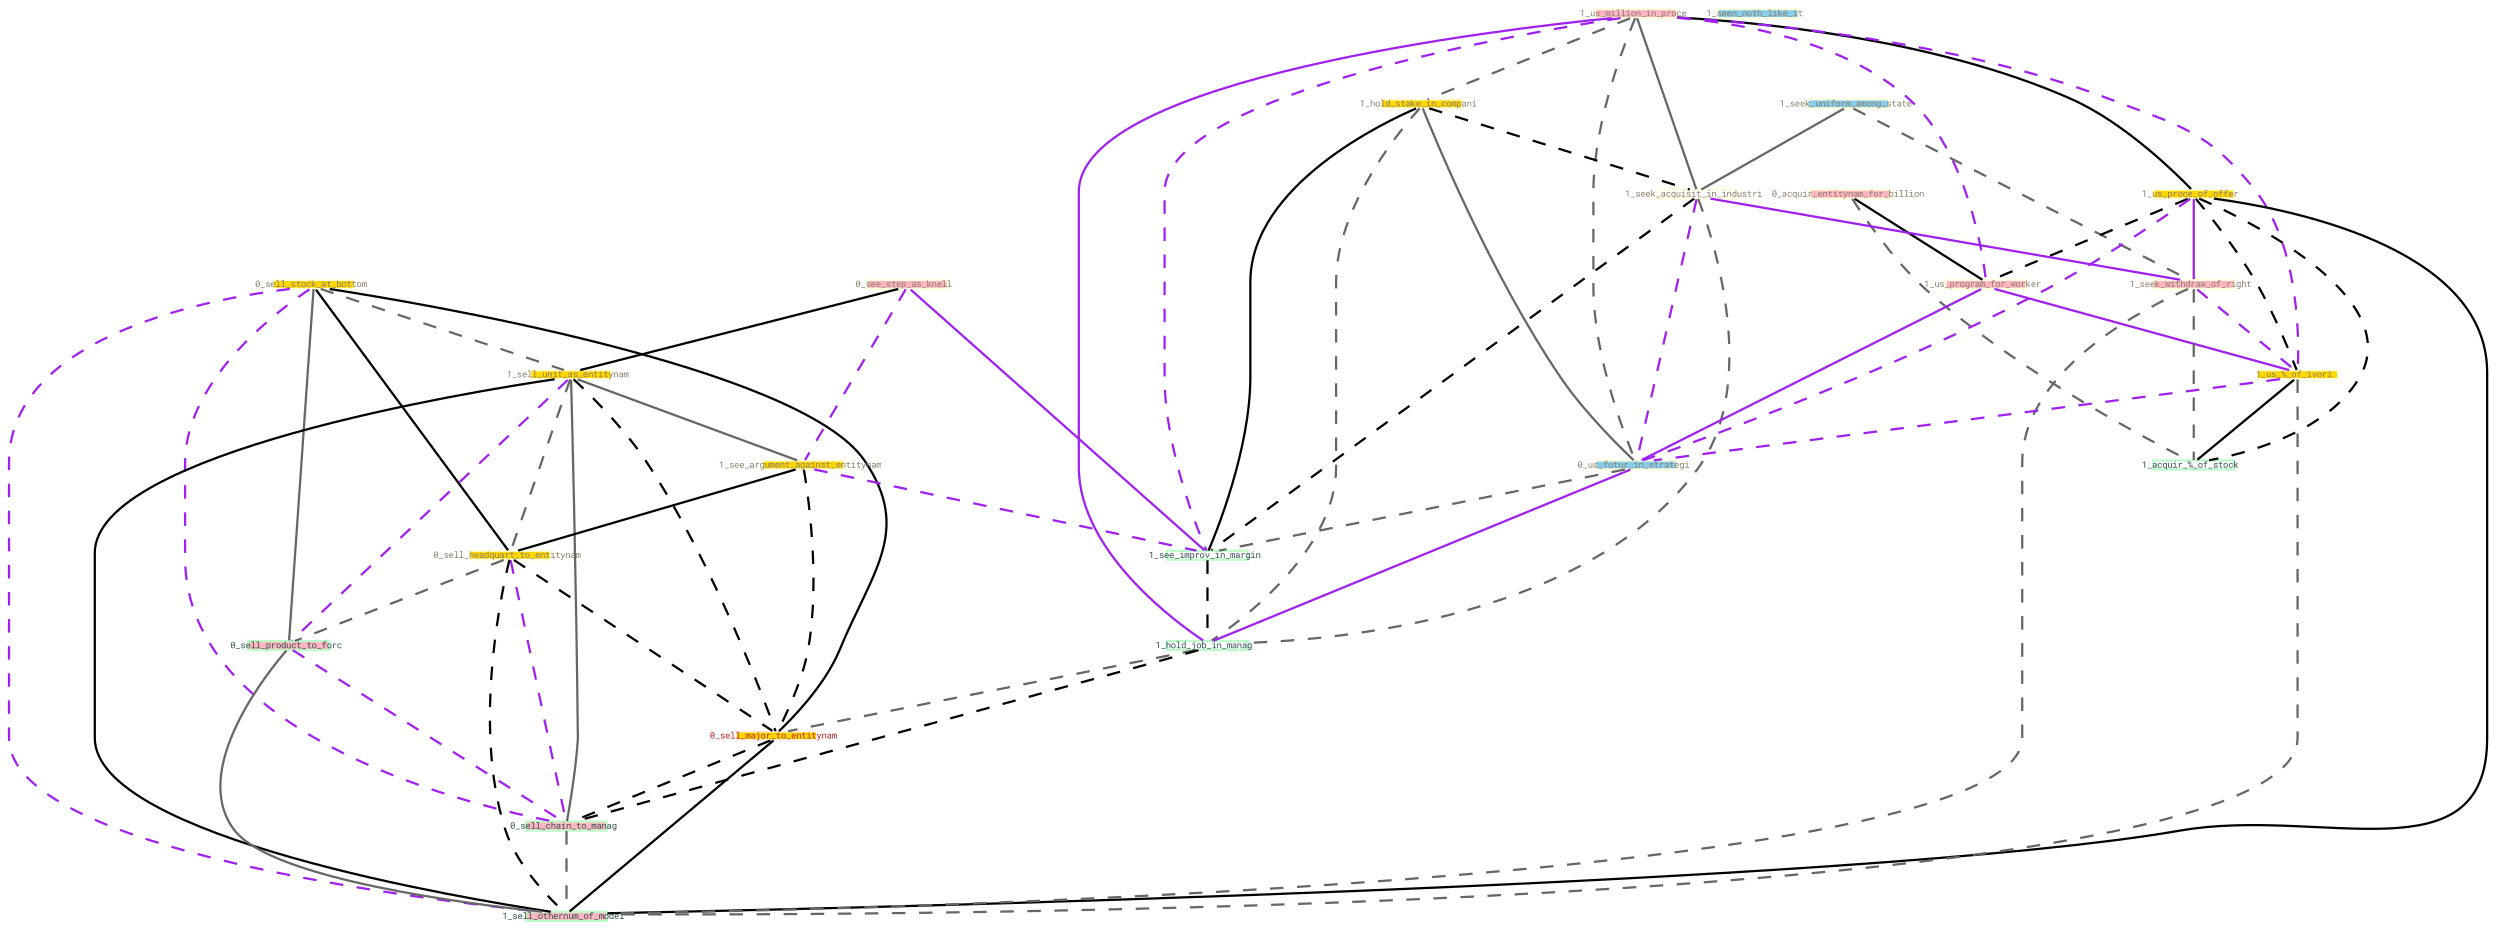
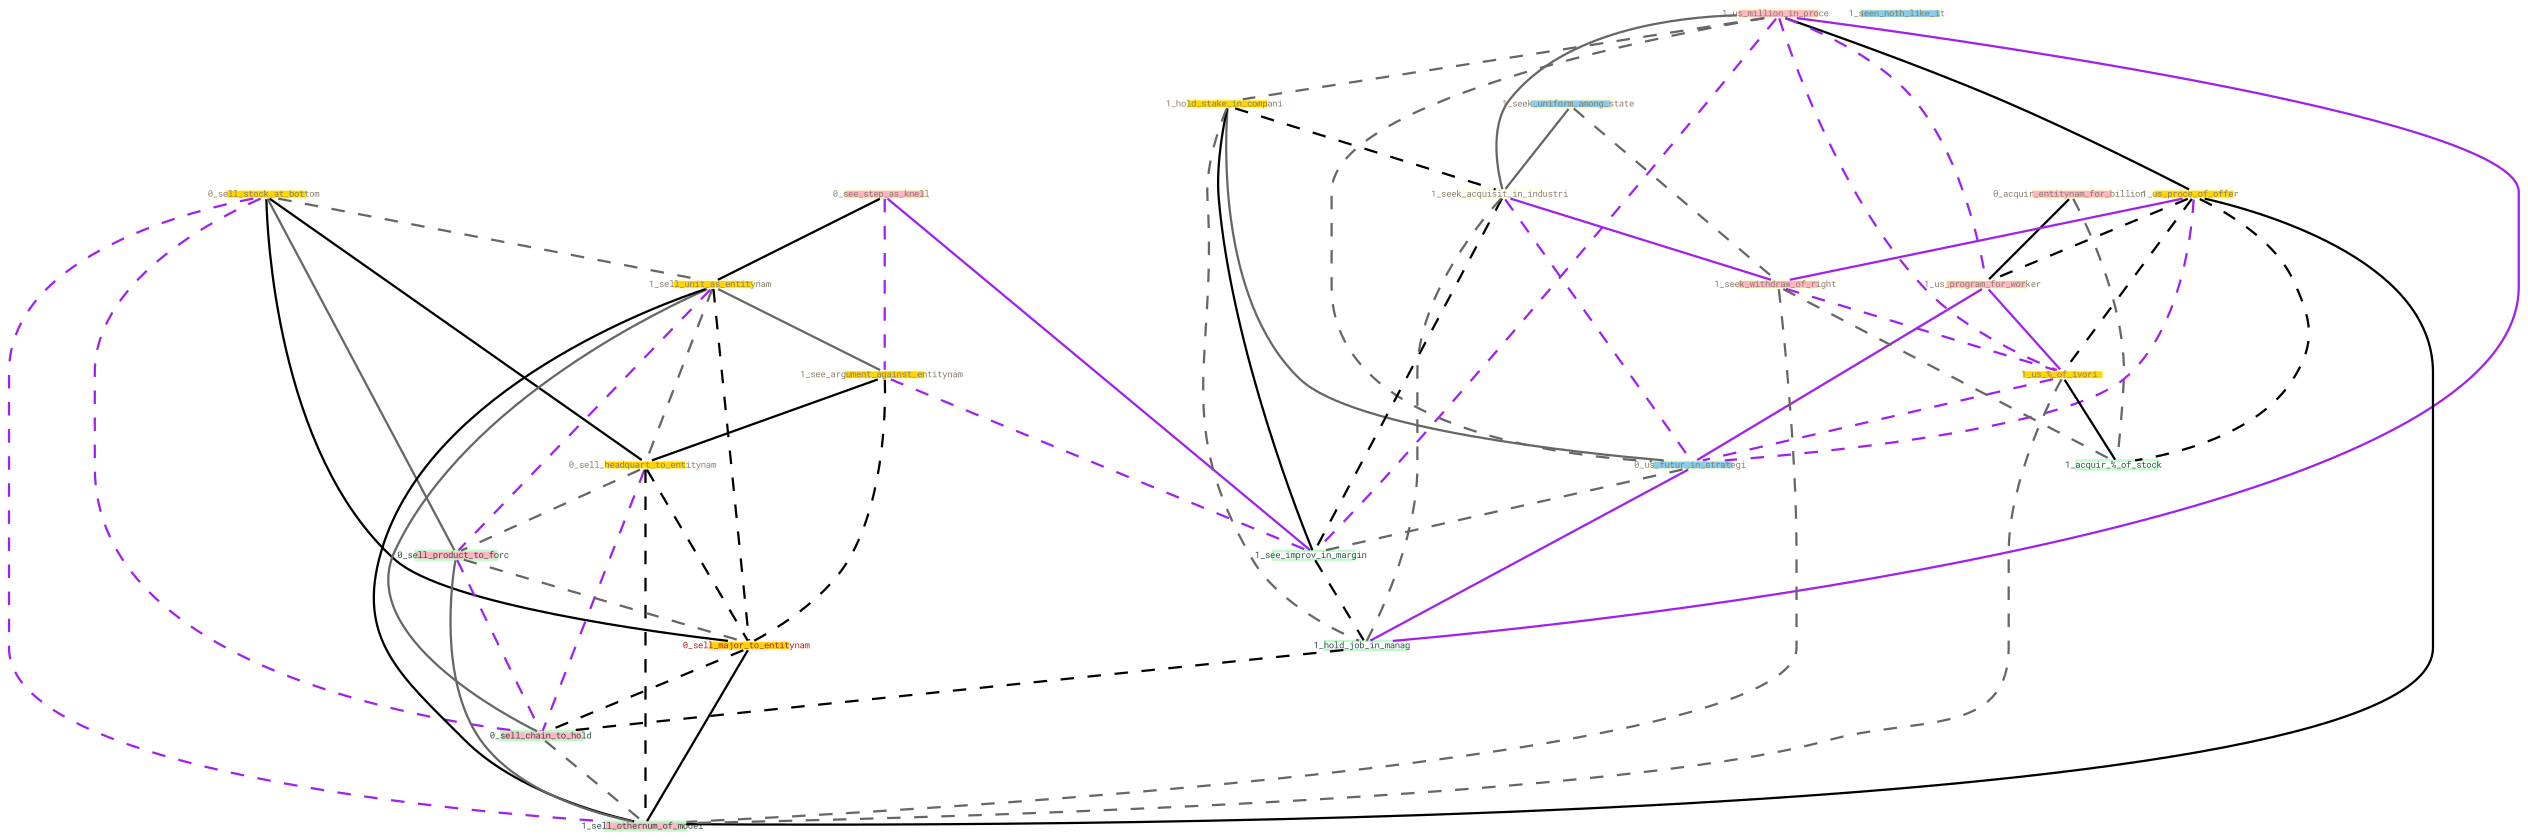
(992, 691) -> (609, 602)
(566, 826) -> (542, 736)
